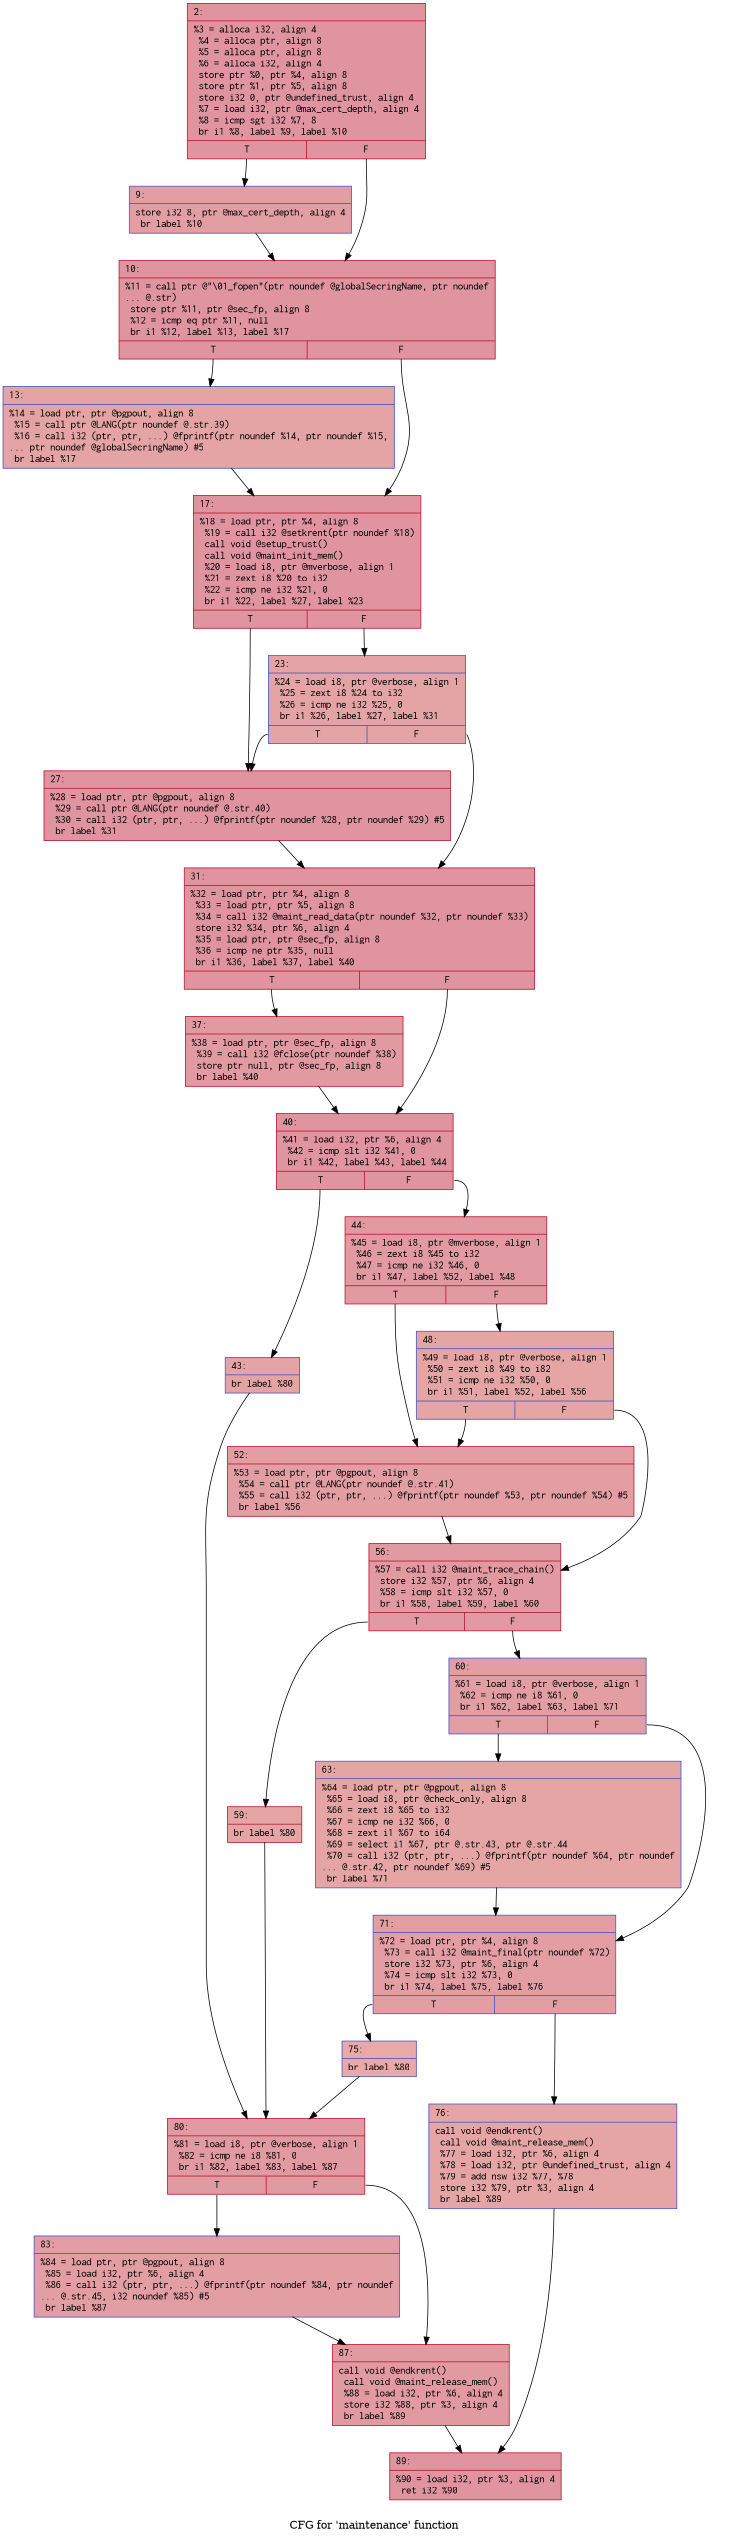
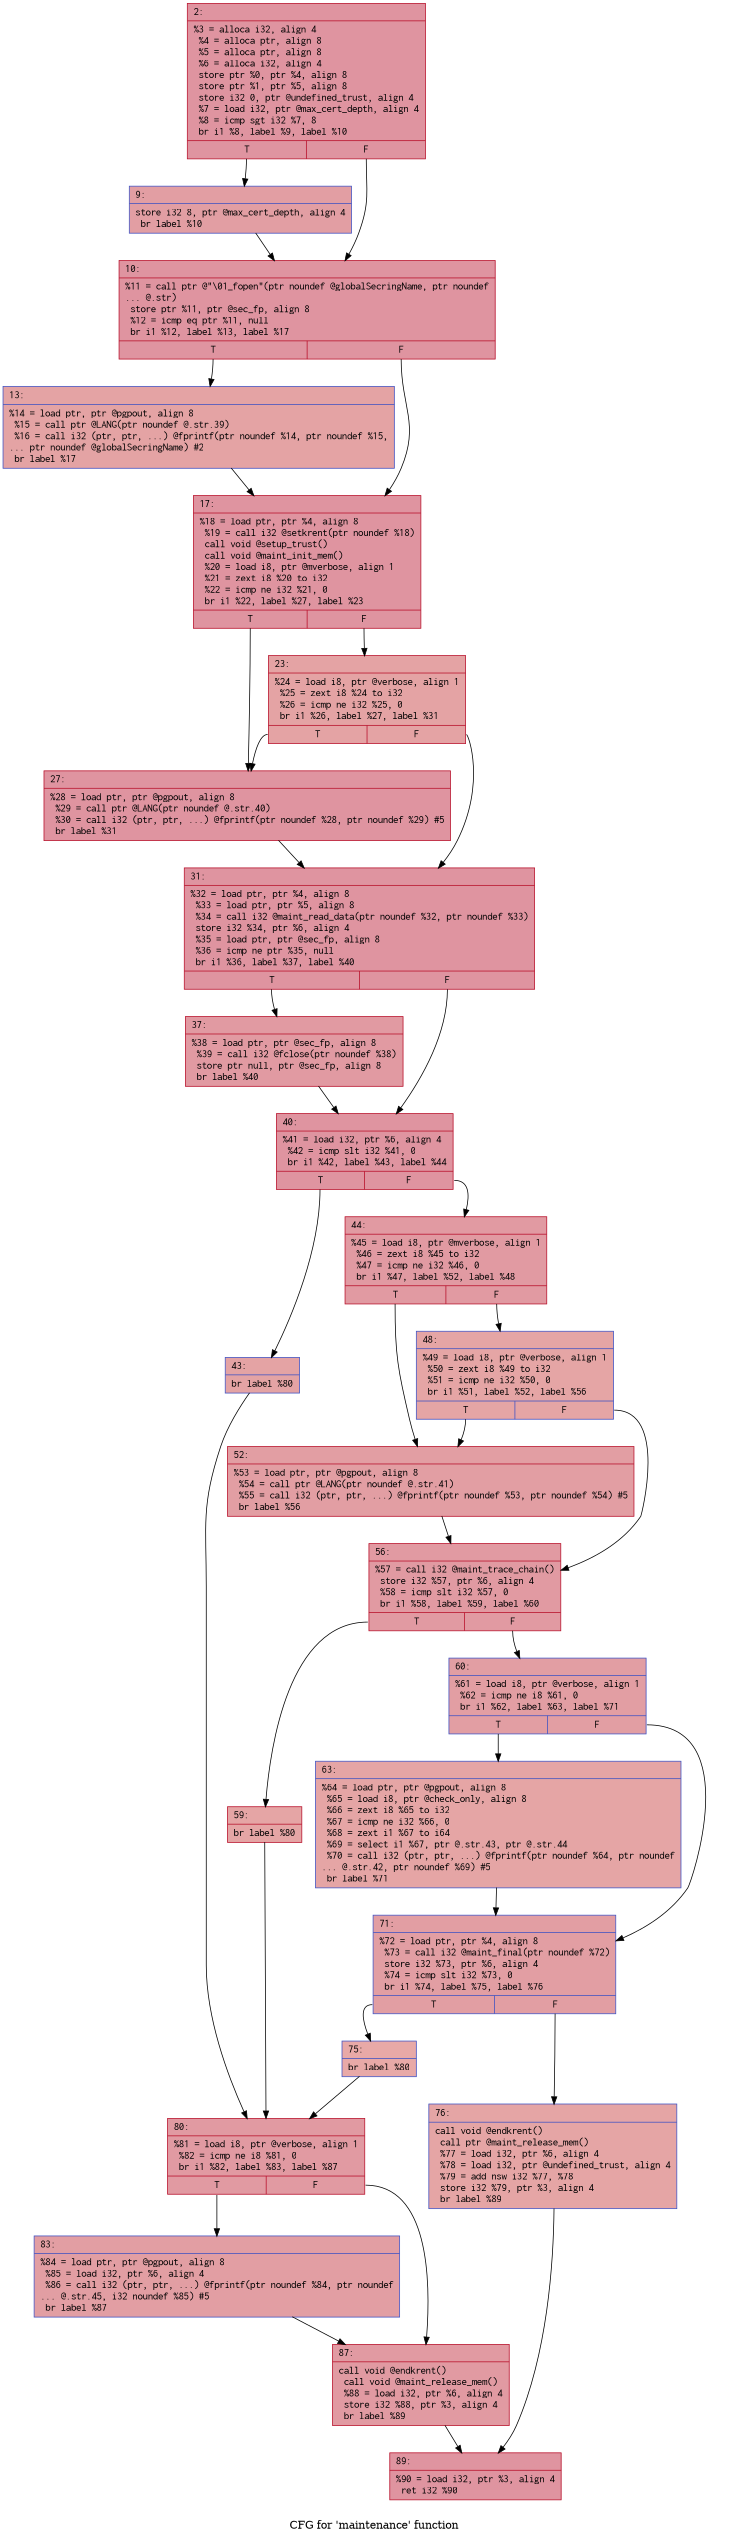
(107, 447) -> (107, 447)
(367, 700) -> (367, 700)
(486, 1369) -> (486, 1369)
(515, 2142) -> (512, 2142)
